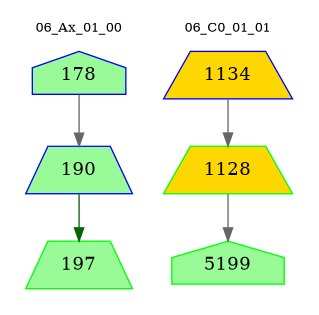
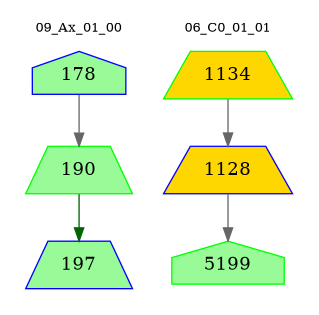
(79, 28) -> (79, 28)
(228, 75) -> (228, 75)
(79, 170) -> (79, 170)
(228, 170) -> (228, 170)
(79, 265) -> (79, 265)
